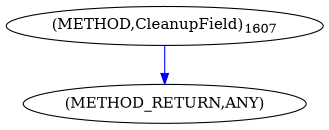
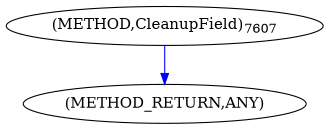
(261, 24) -> (261, 24)
